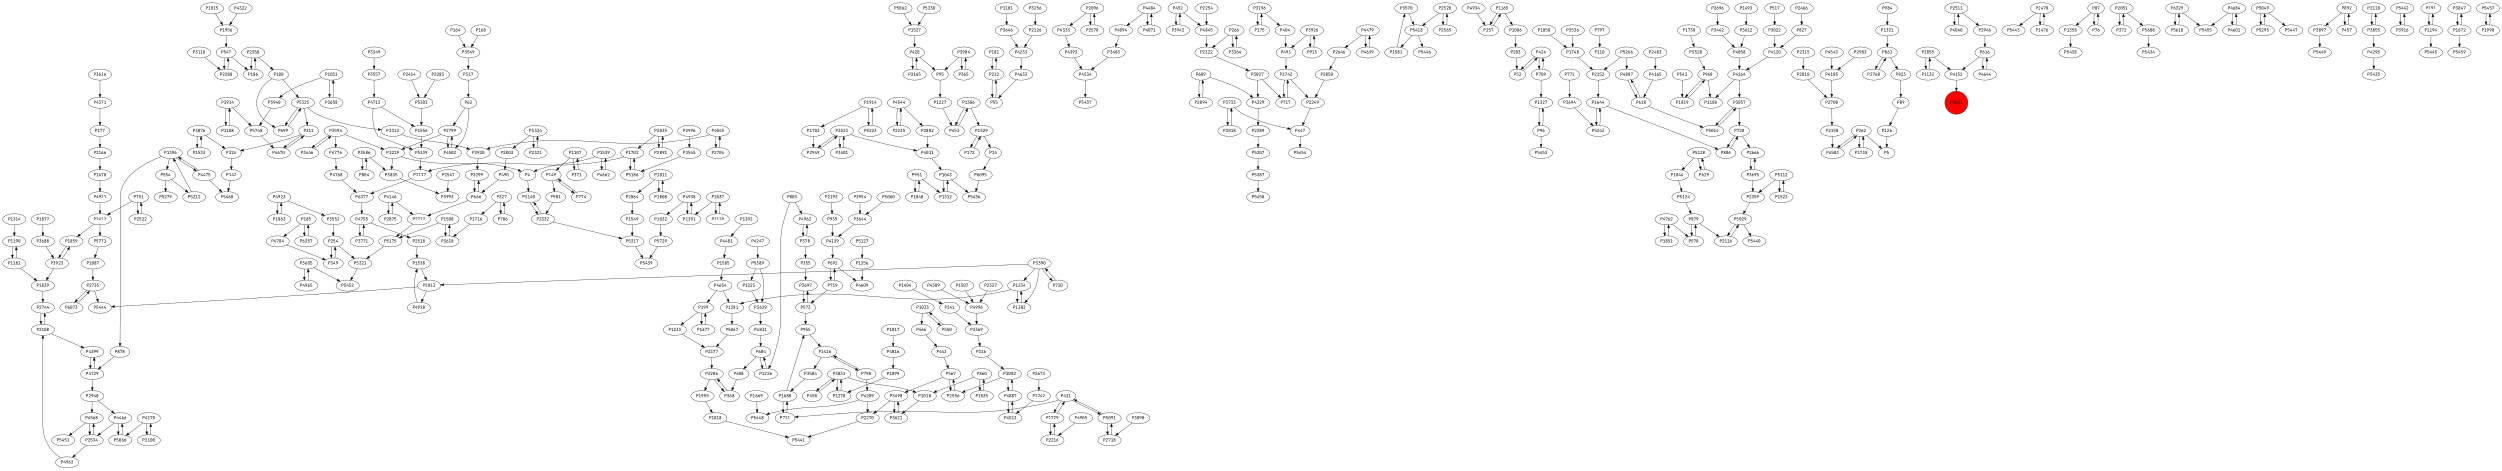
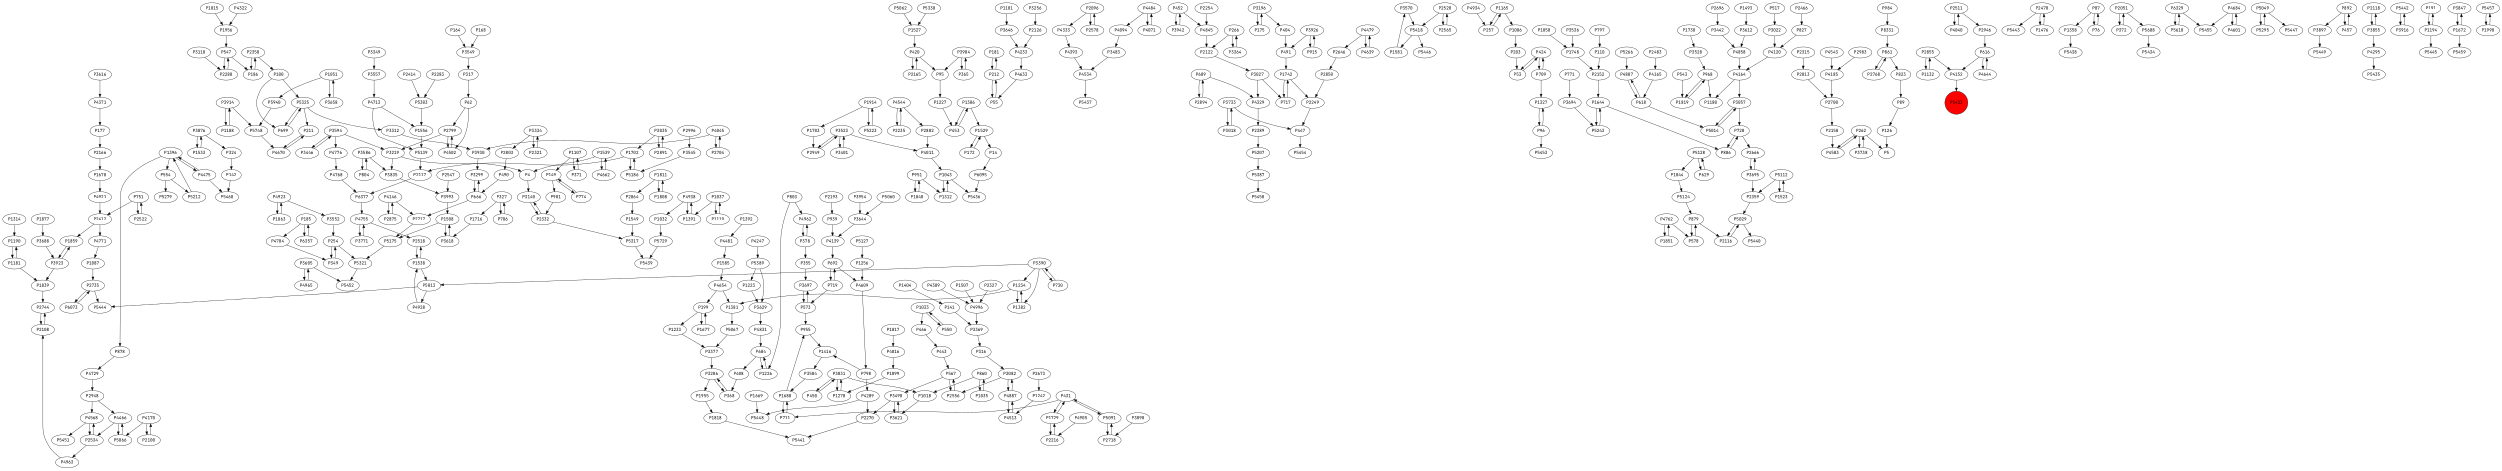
(1887, 30) -> (1887, 30)
(1614, 63) -> (1599, 62)
(1803, 75) -> (1803, 75)
(273, 143) -> none
none -> (447, 206)
(100, 241) -> (100, 241)
none -> (421, 254)
(92, 352) -> none
(843, 363) -> (864, 328)
